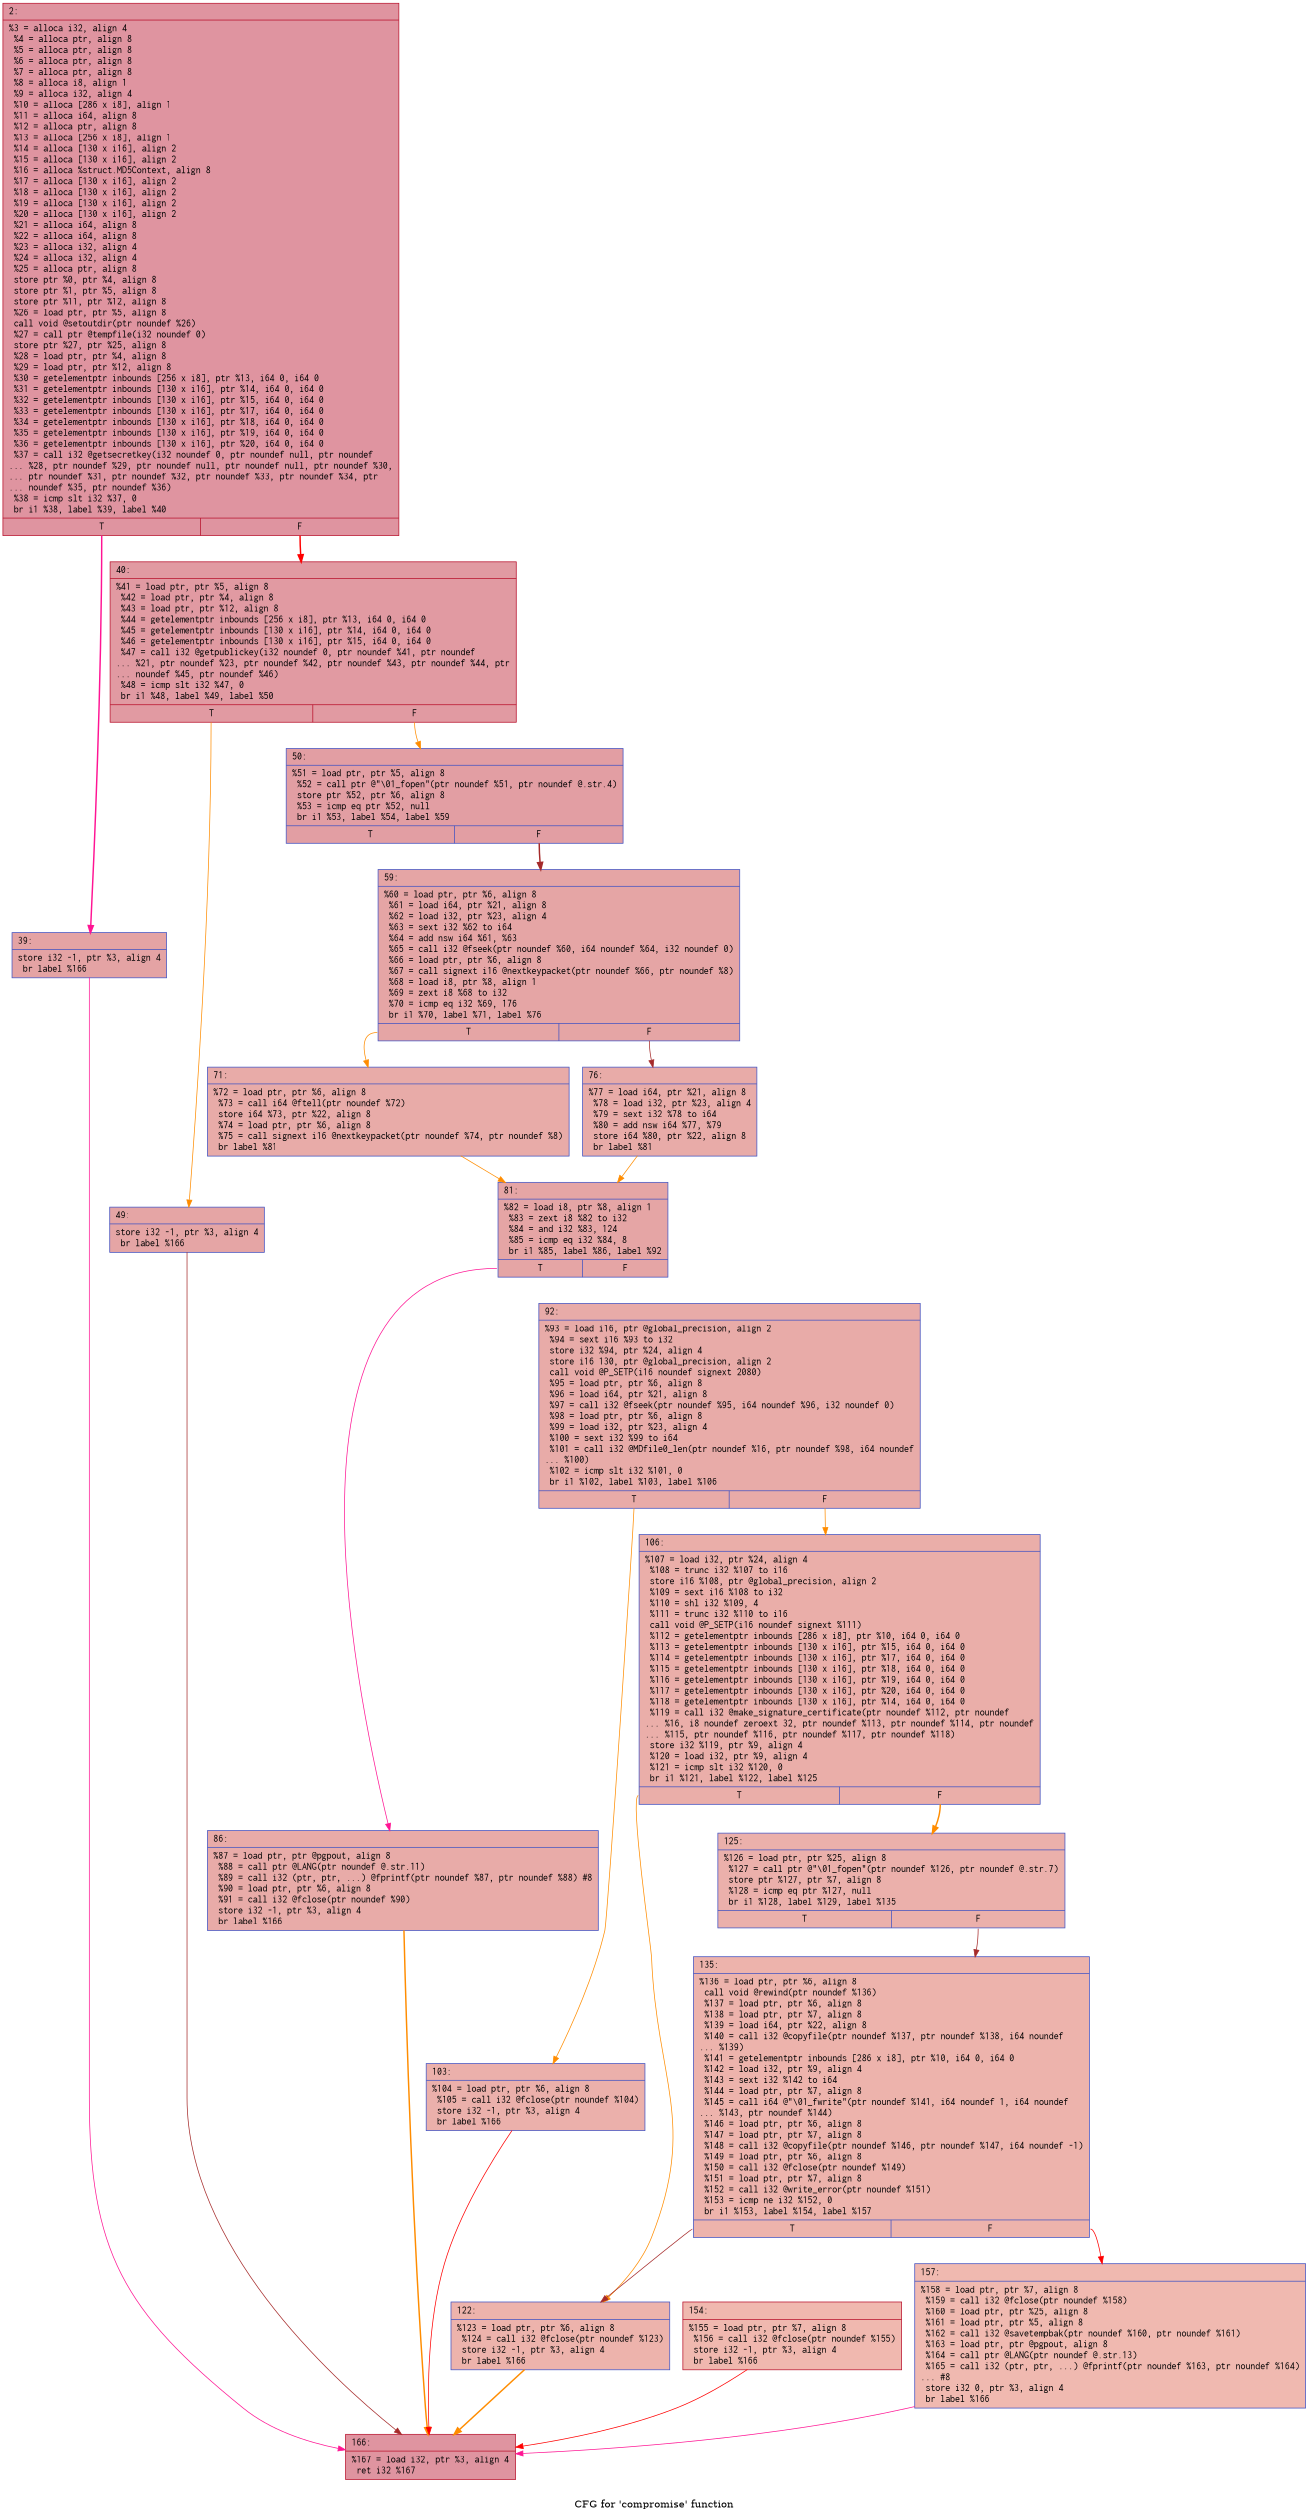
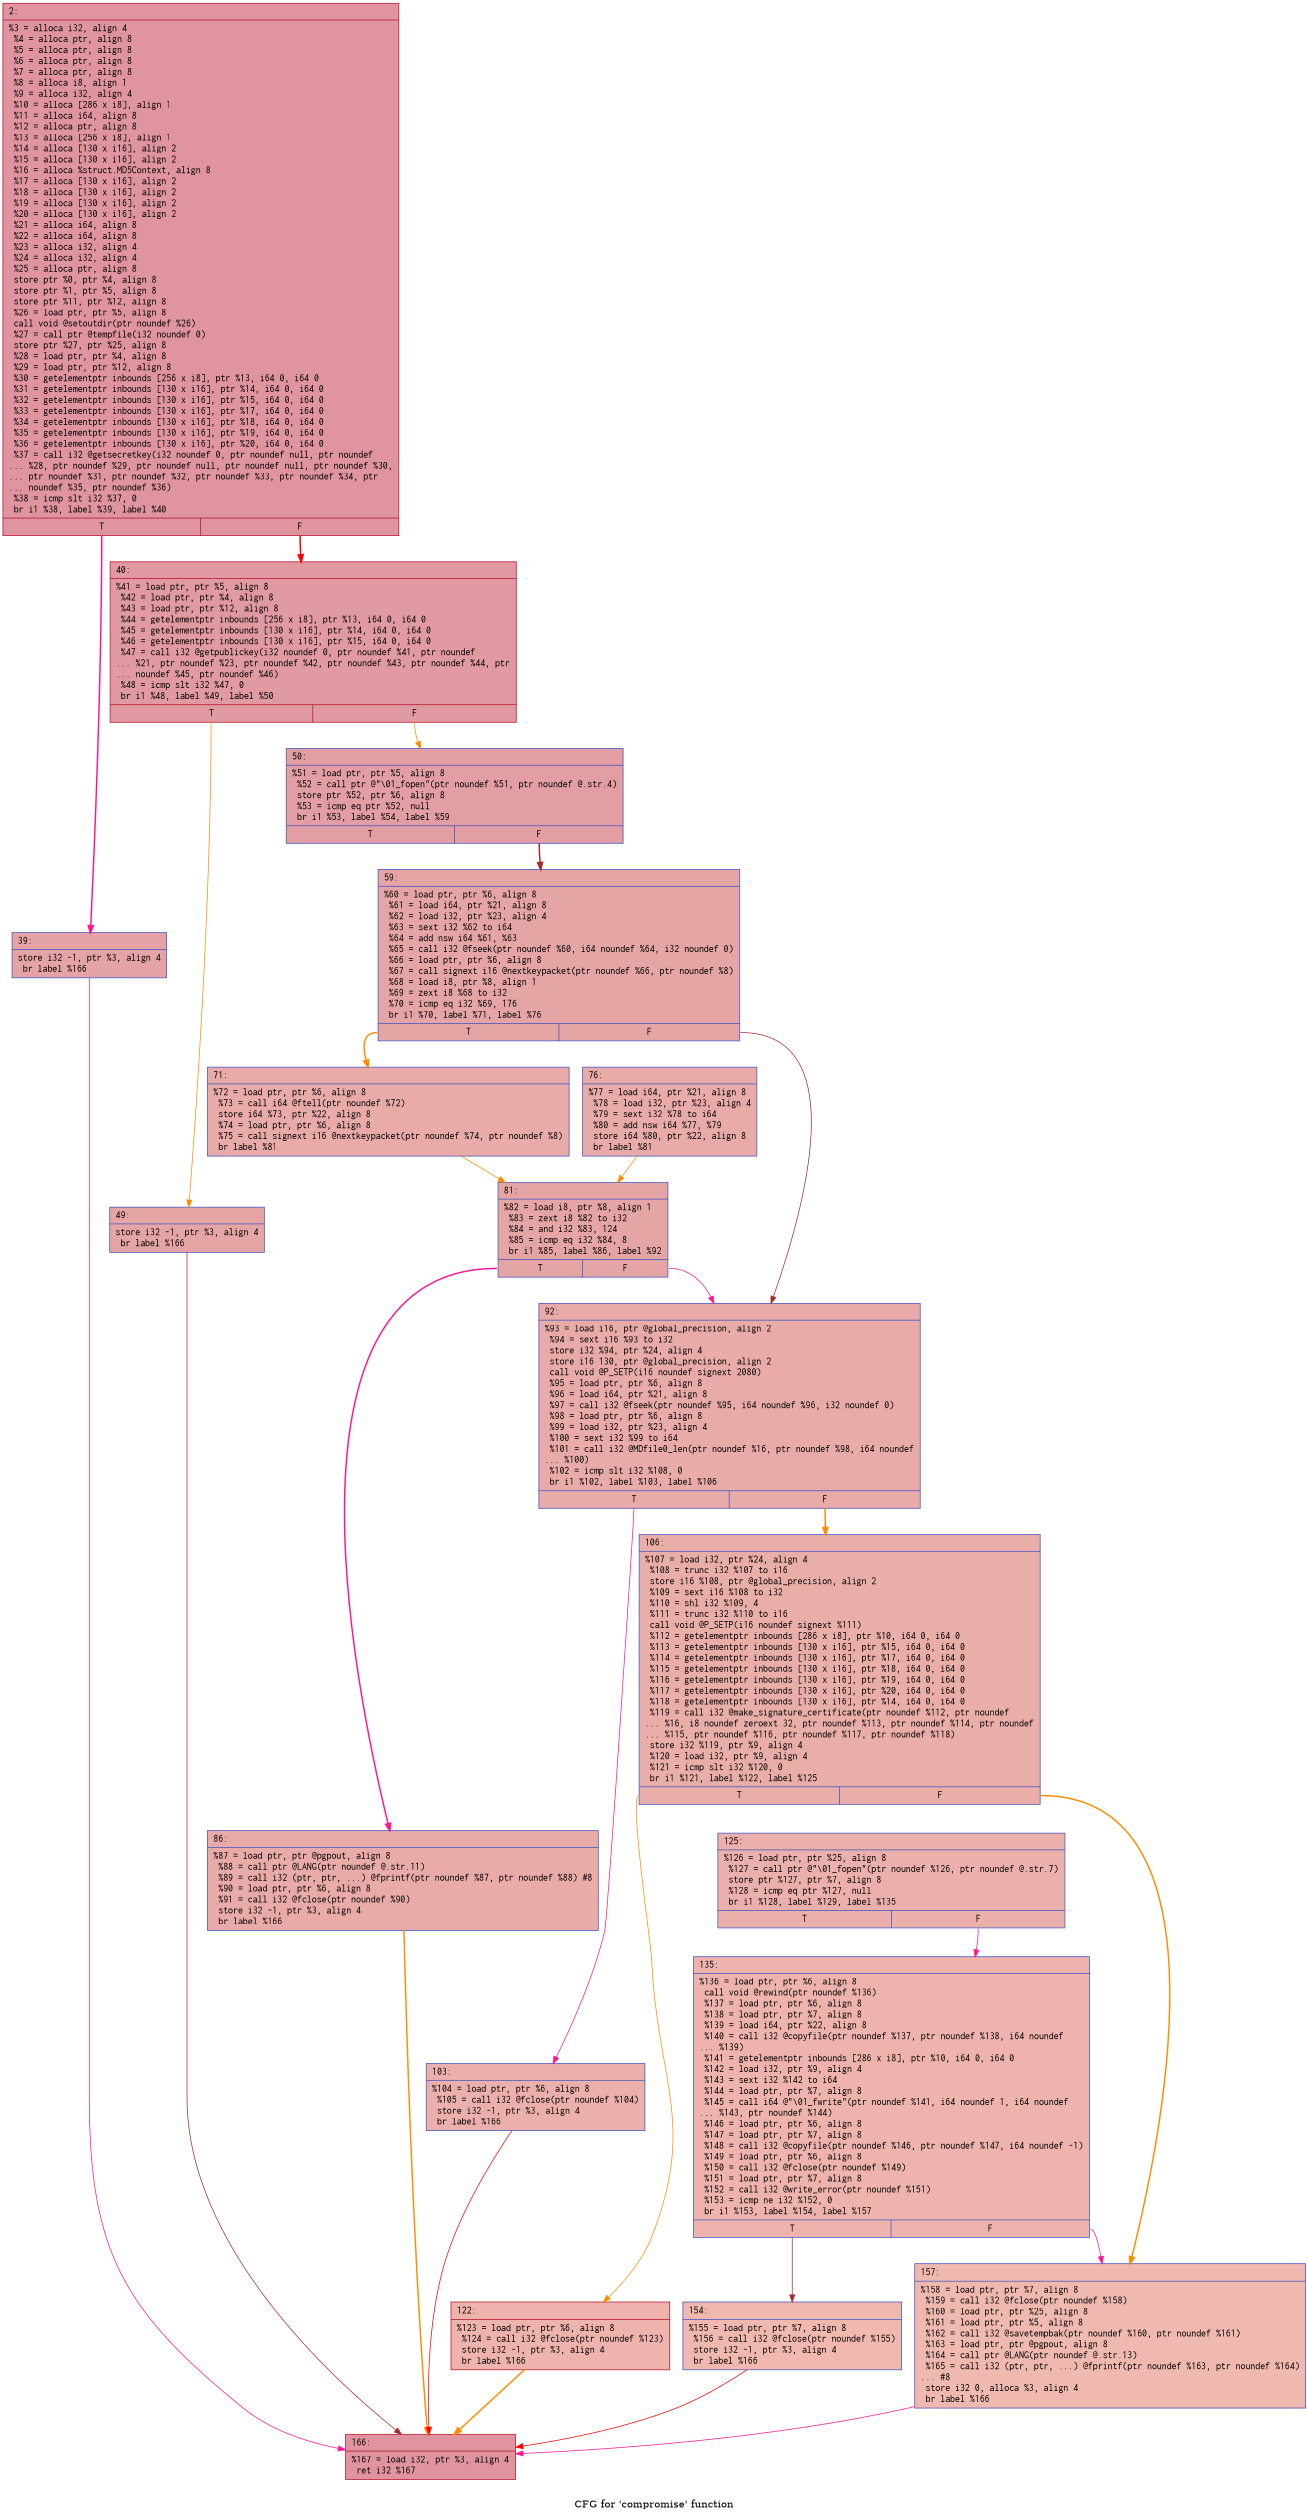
(365, 1043) -> (365, 1043)
(650, 1051) -> (809, 1147)
none -> (694, 1277)
(614, 1471) -> (614, 1471)
(345, 1508) -> (345, 1508)
(825, 1518) -> (825, 1518)
(616, 1787) -> (616, 1787)
(939, 1816) -> (1169, 1994)
(978, 1939) -> (978, 1939)
(1098, 2242) -> (1098, 2242)
(649, 2263) -> (792, 2266)
(560, 2336) -> (560, 2336)
(792, 2336) -> (792, 2336)
(992, 2388) -> (1000, 2388)
